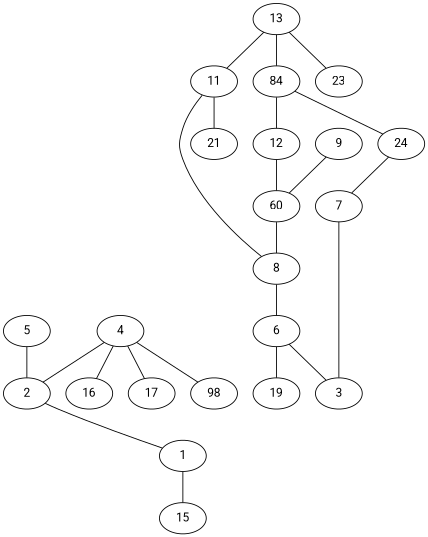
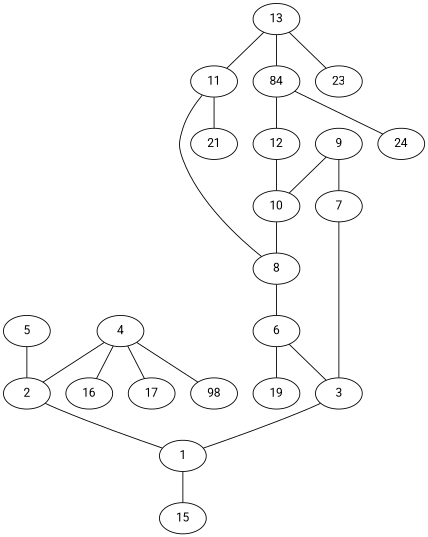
(370, 175) -> (339, 175)
(276, 206) -> (276, 206)
none -> (262, 427)
